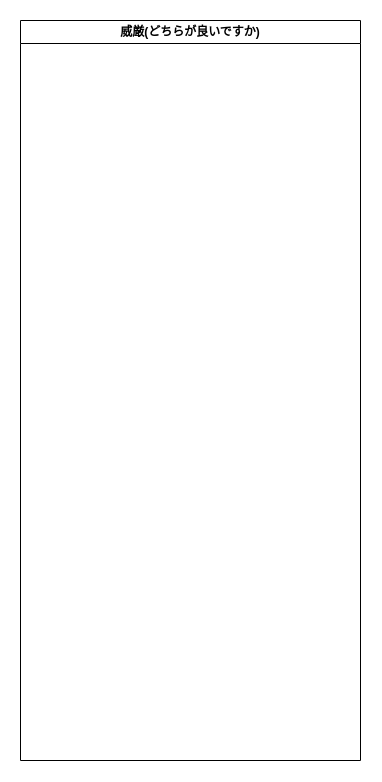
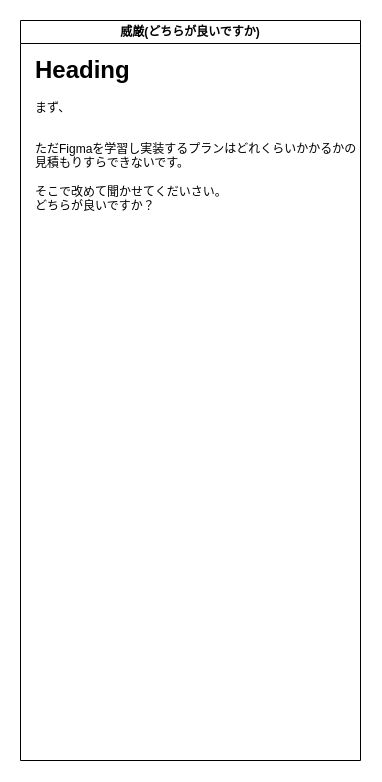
none -> (196, 401)
